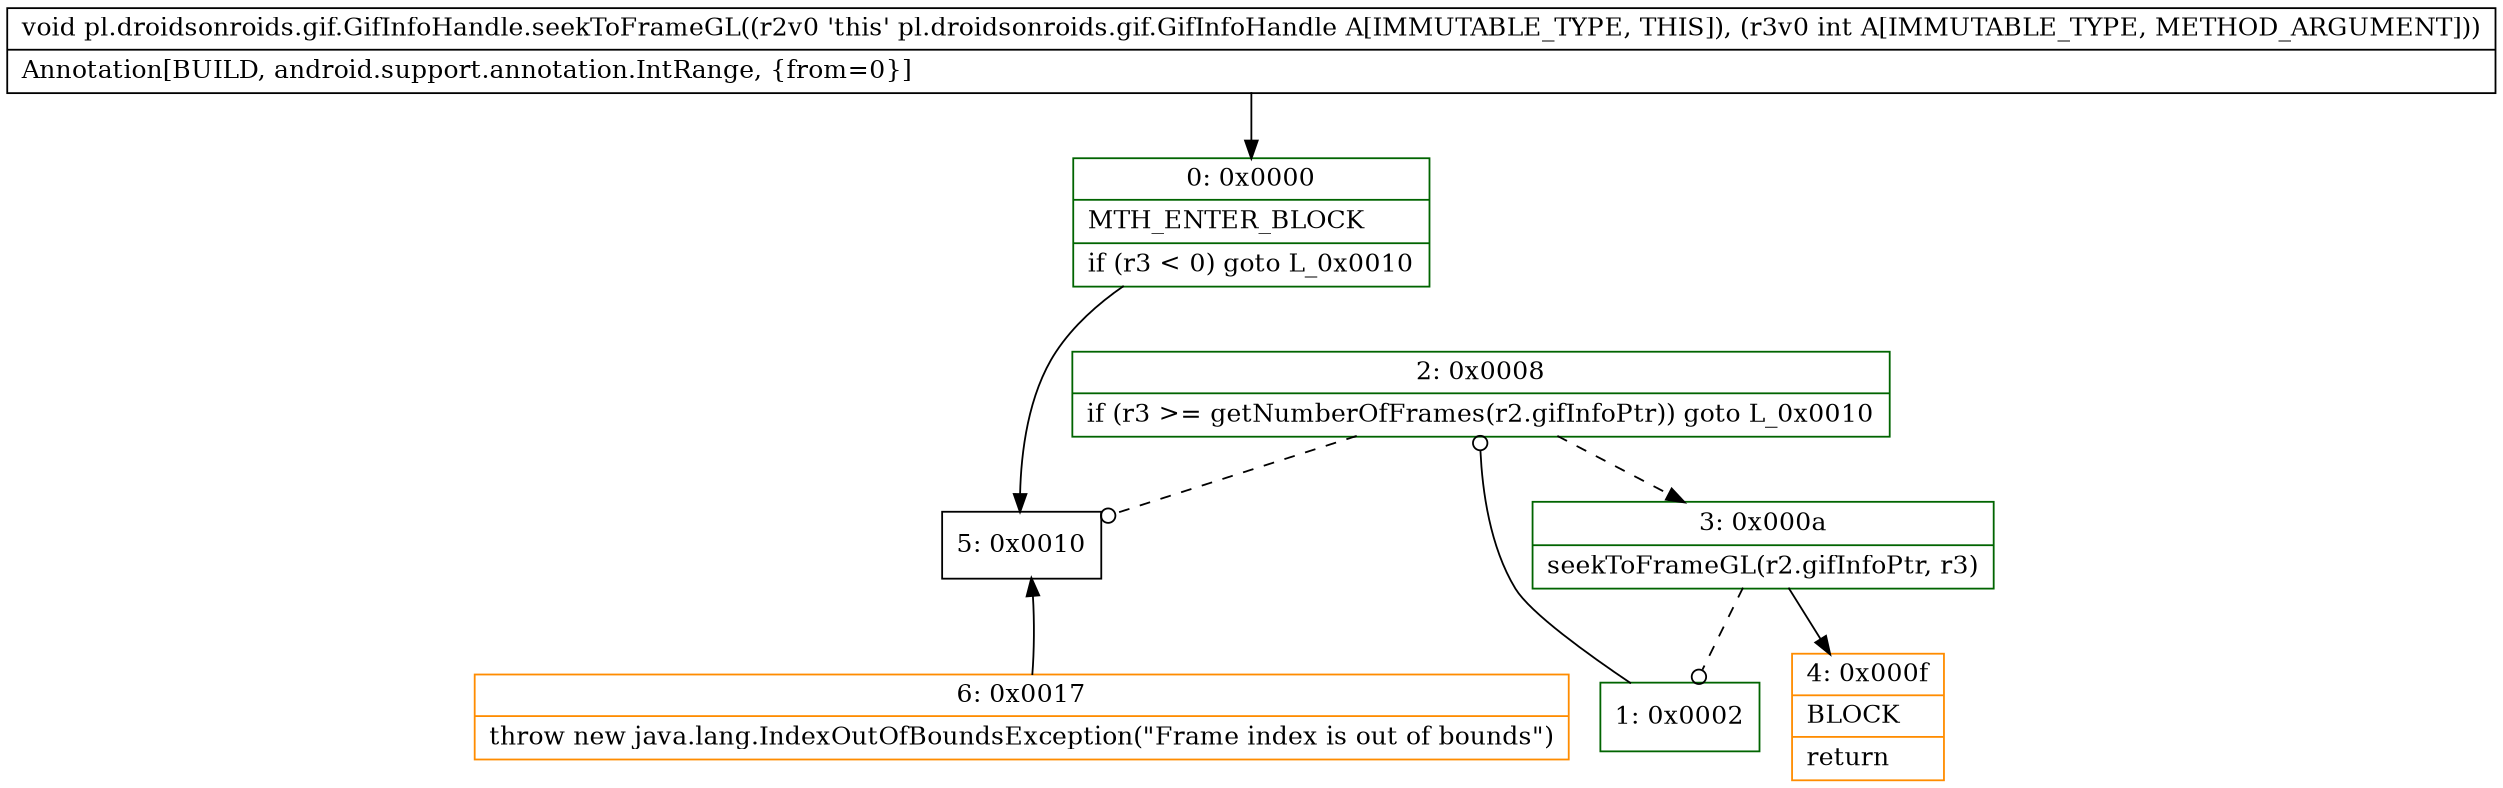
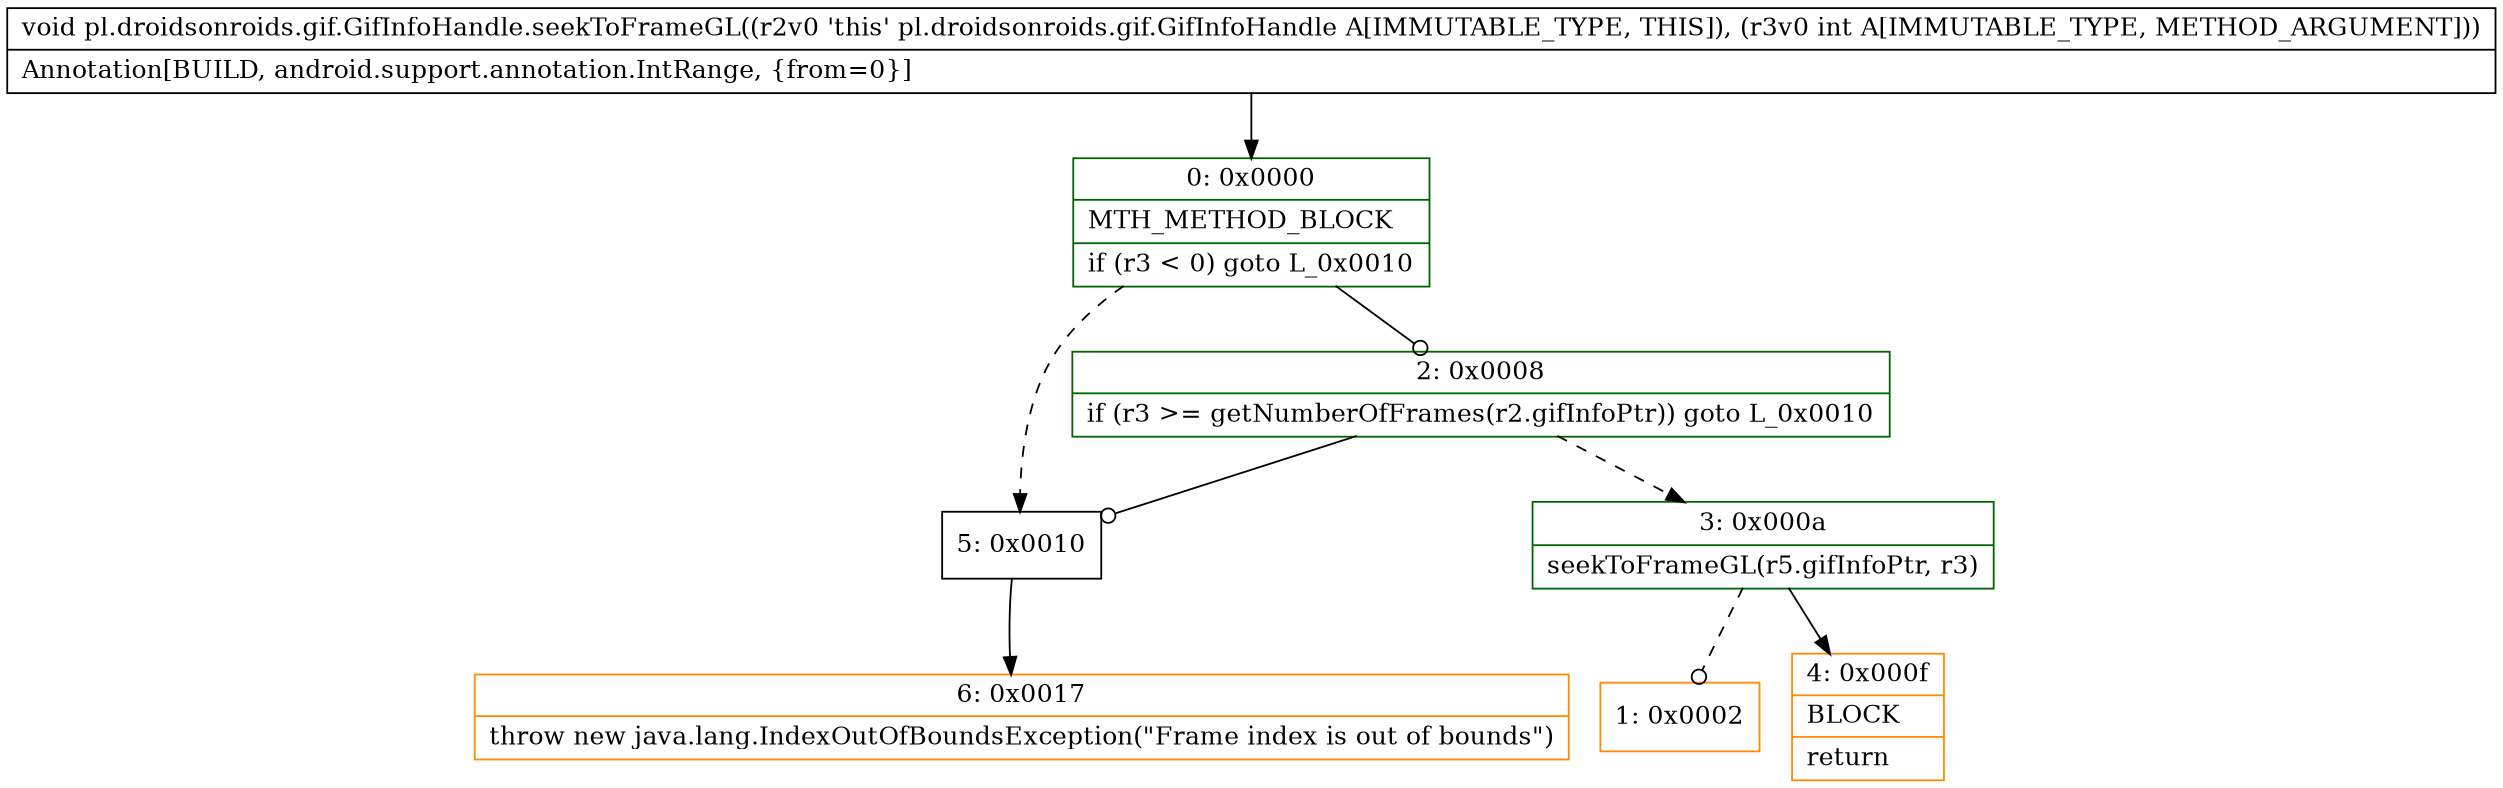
(1227, 221) -> (1241, 221)
(1043, 375) -> (1043, 375)
(1236, 475) -> (1236, 475)
(1763, 566) -> (1763, 566)
(1517, 591) -> (1375, 315)
(1034, 635) -> (1010, 617)
(1680, 717) -> (1680, 717)
